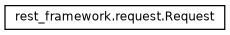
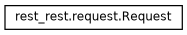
(115, 17) -> (94, 17)
